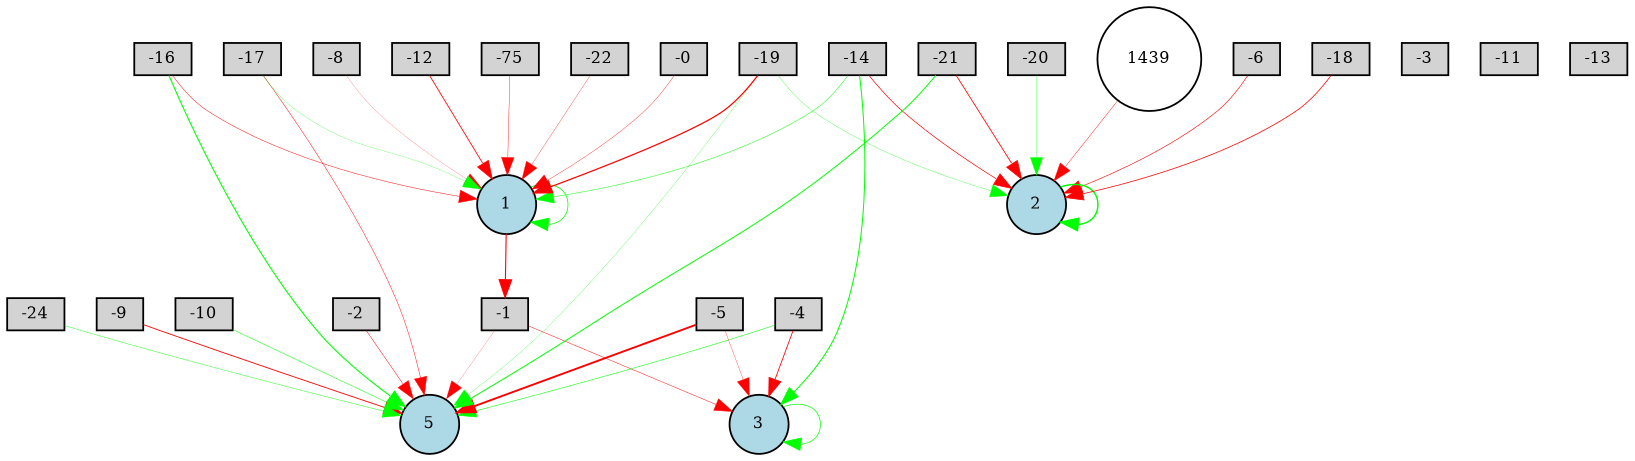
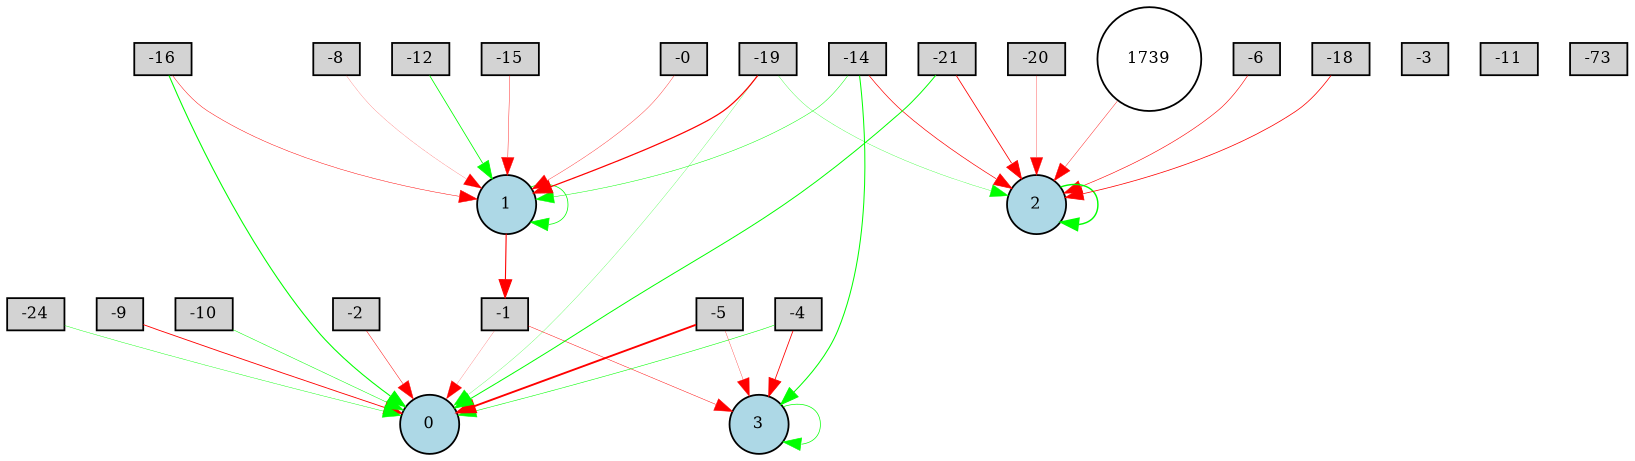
(252, 59) -> none
(510, 59) -> (510, 59)
(600, 59) -> none
(1149, 59) -> (1149, 59)
(1599, 59) -> (1599, 59)
(1037, 116) -> (1037, 116)
(456, 119) -> (456, 119)
(430, 424) -> (430, 424)
